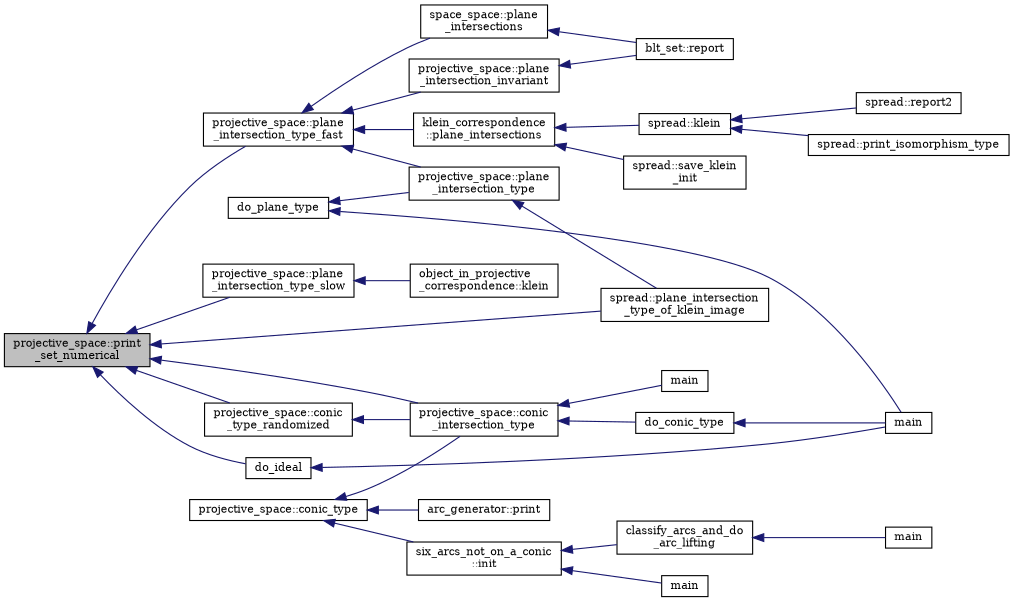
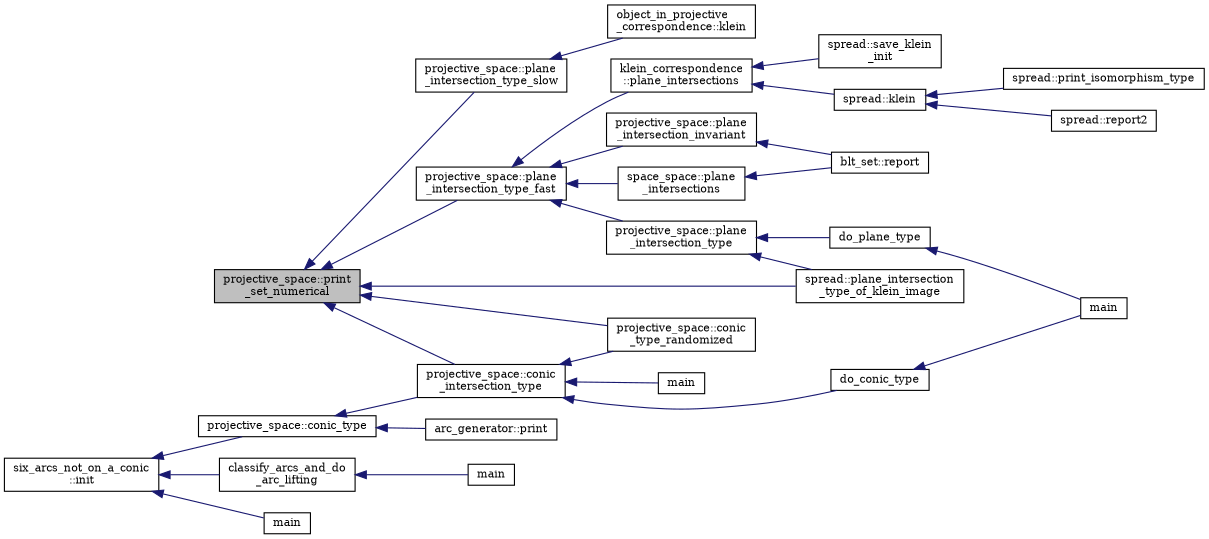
(374, 197) -> (799, 238)
(387, 420) -> (592, 357)
(278, 468) -> none
(374, 533) -> (203, 446)
